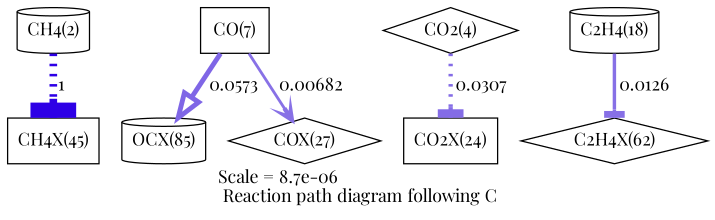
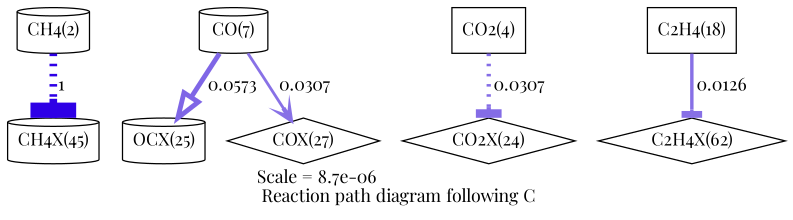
(235, 30) -> (234, 30)
(451, 30) -> (489, 30)
(614, 30) -> (692, 30)
(309, 86) -> (303, 86)
(53, 141) -> (53, 141)
(164, 141) -> (164, 141)
(451, 141) -> (489, 141)
